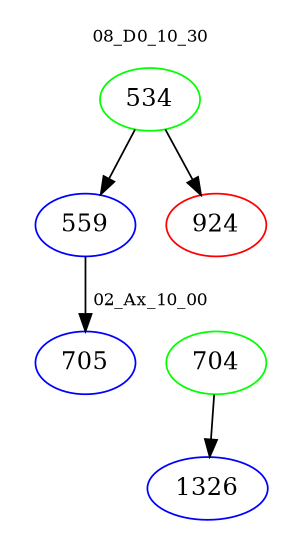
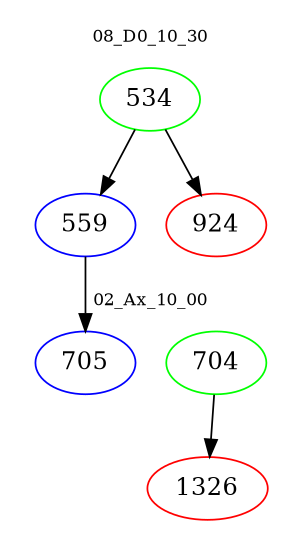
(208, 488) -> (208, 488)
